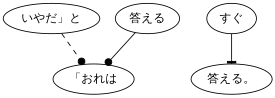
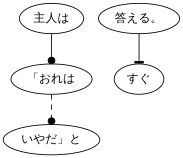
(147, 19) -> (52, 19)
(71, 46) -> (52, 106)
(232, 47) -> (139, 47)
